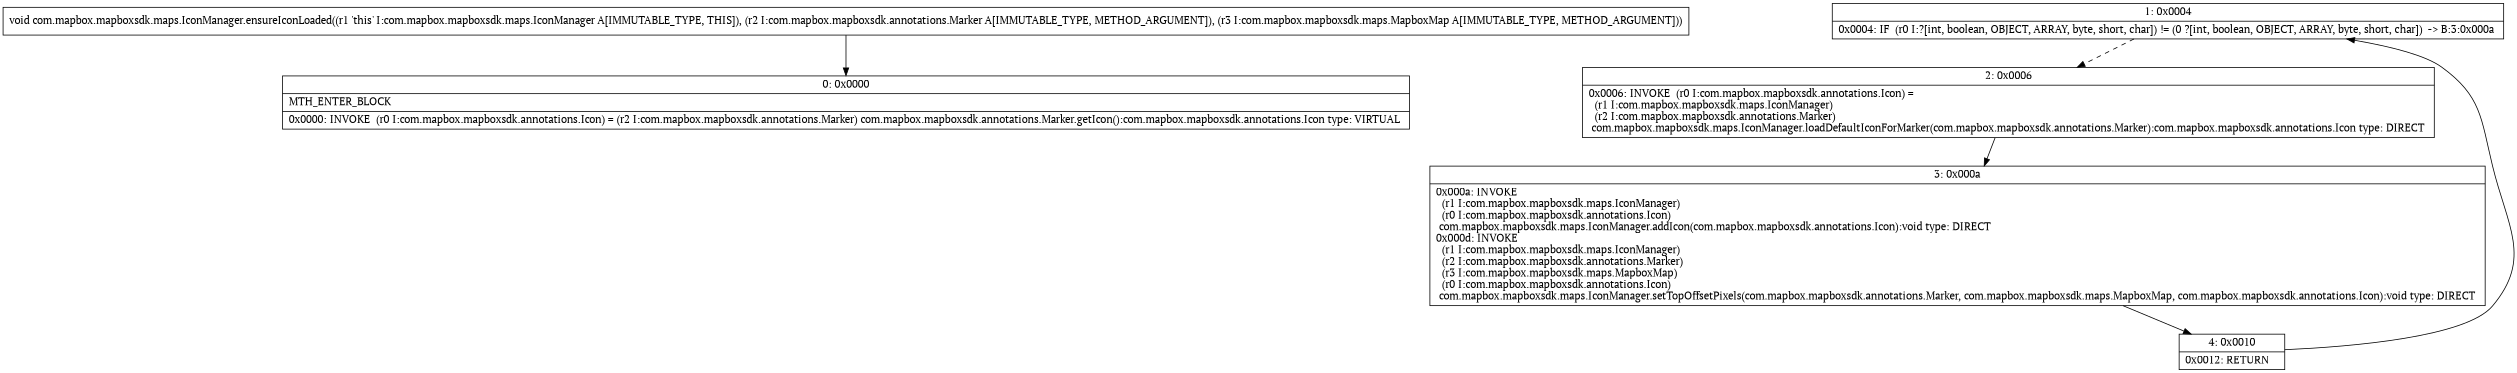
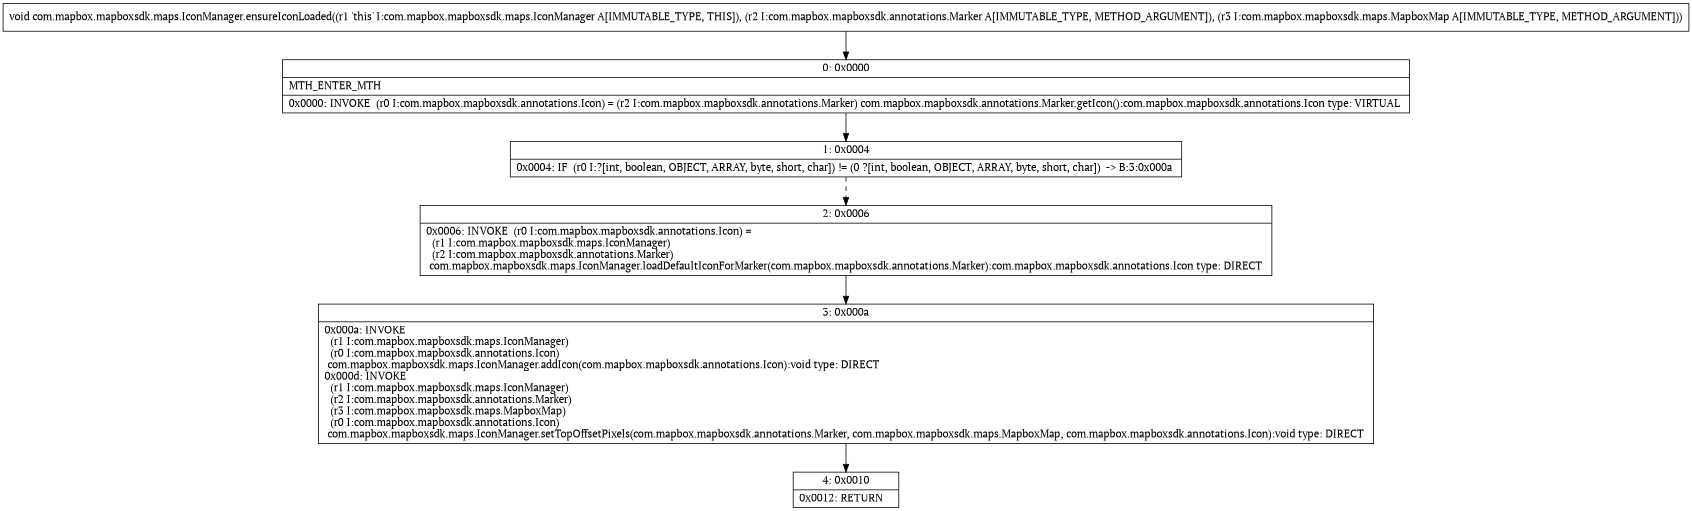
(340, 102) -> (335, 86)
(2513, 242) -> (846, 123)
